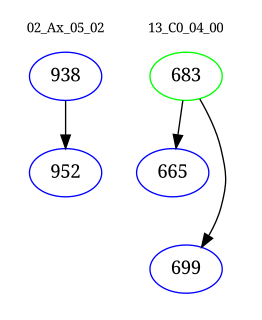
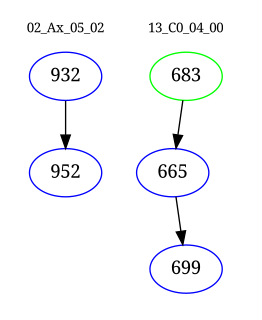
(66, 76) -> (66, 76)
(225, 166) -> (178, 214)
